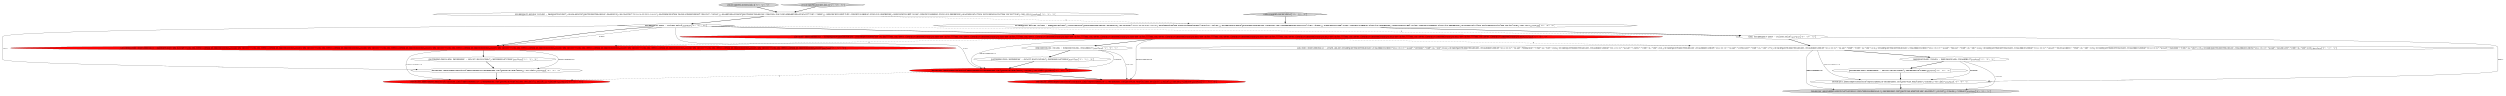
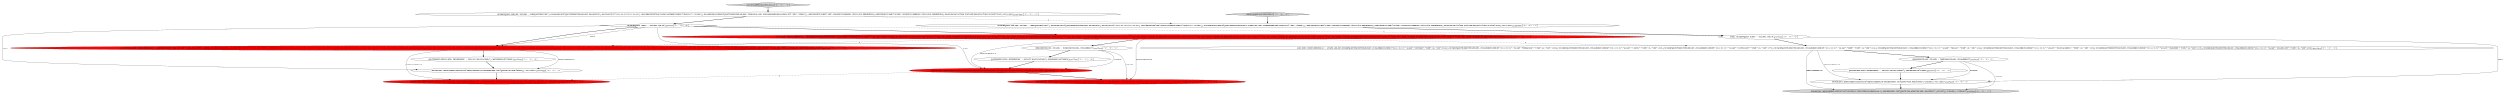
(749, 5) -> (768, 5)
(823, 5) -> none
